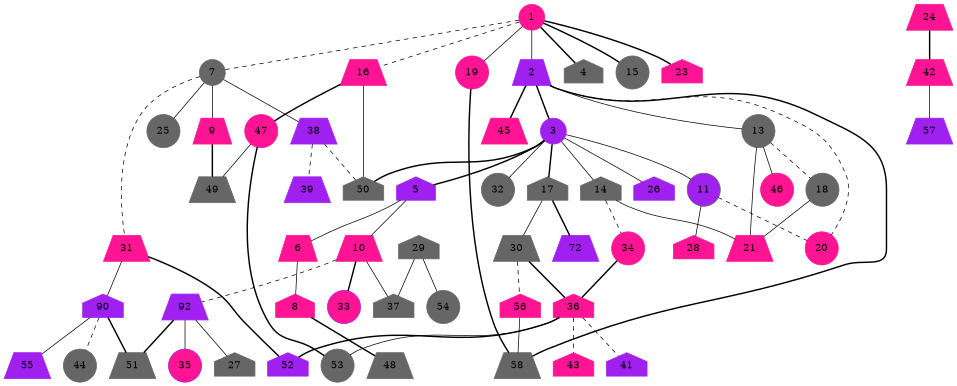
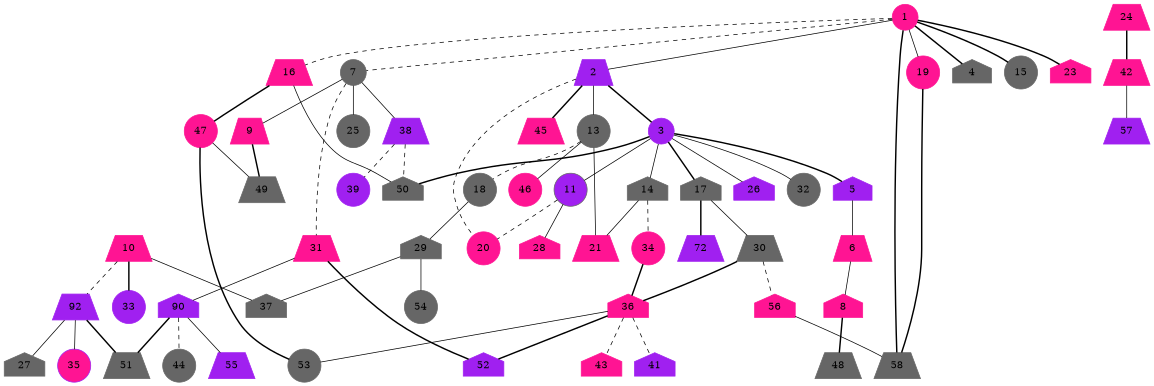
(307, 190) -> (353, 190)
(886, 216) -> (895, 191)
(389, 218) -> none
(787, 218) -> (449, 220)
(344, 307) -> (129, 307)
